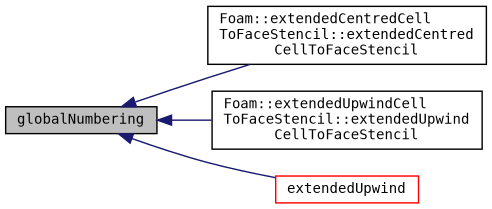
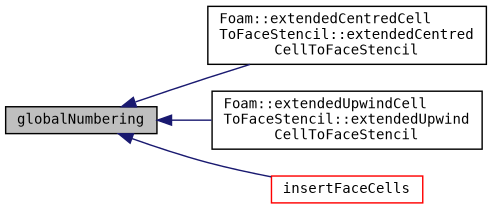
(347, 189) -> (347, 189)
